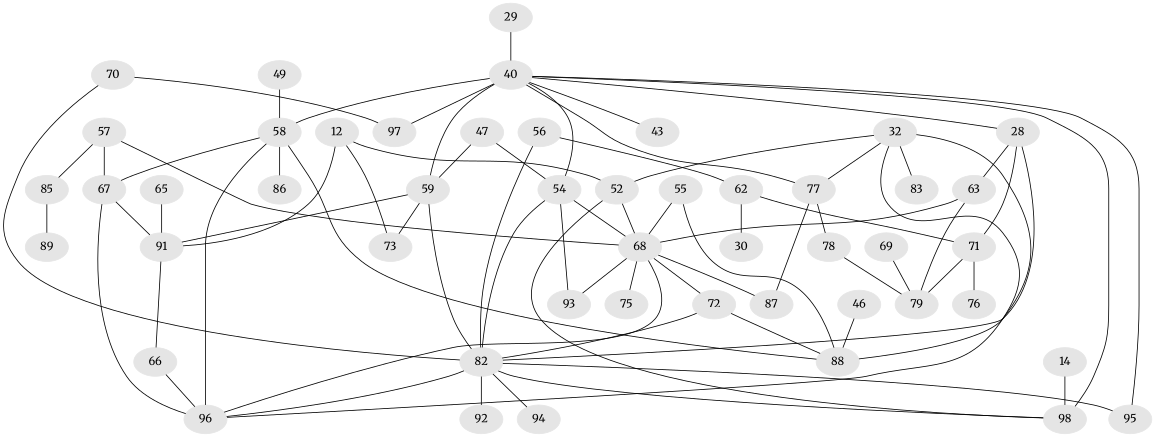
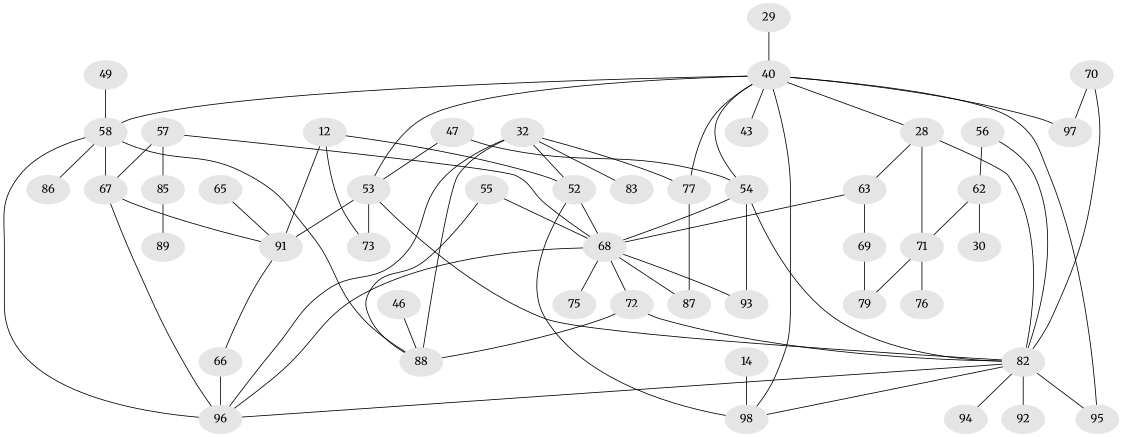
(428, 190) -> (369, 190)
(939, 245) -> (865, 219)
(829, 247) -> none
